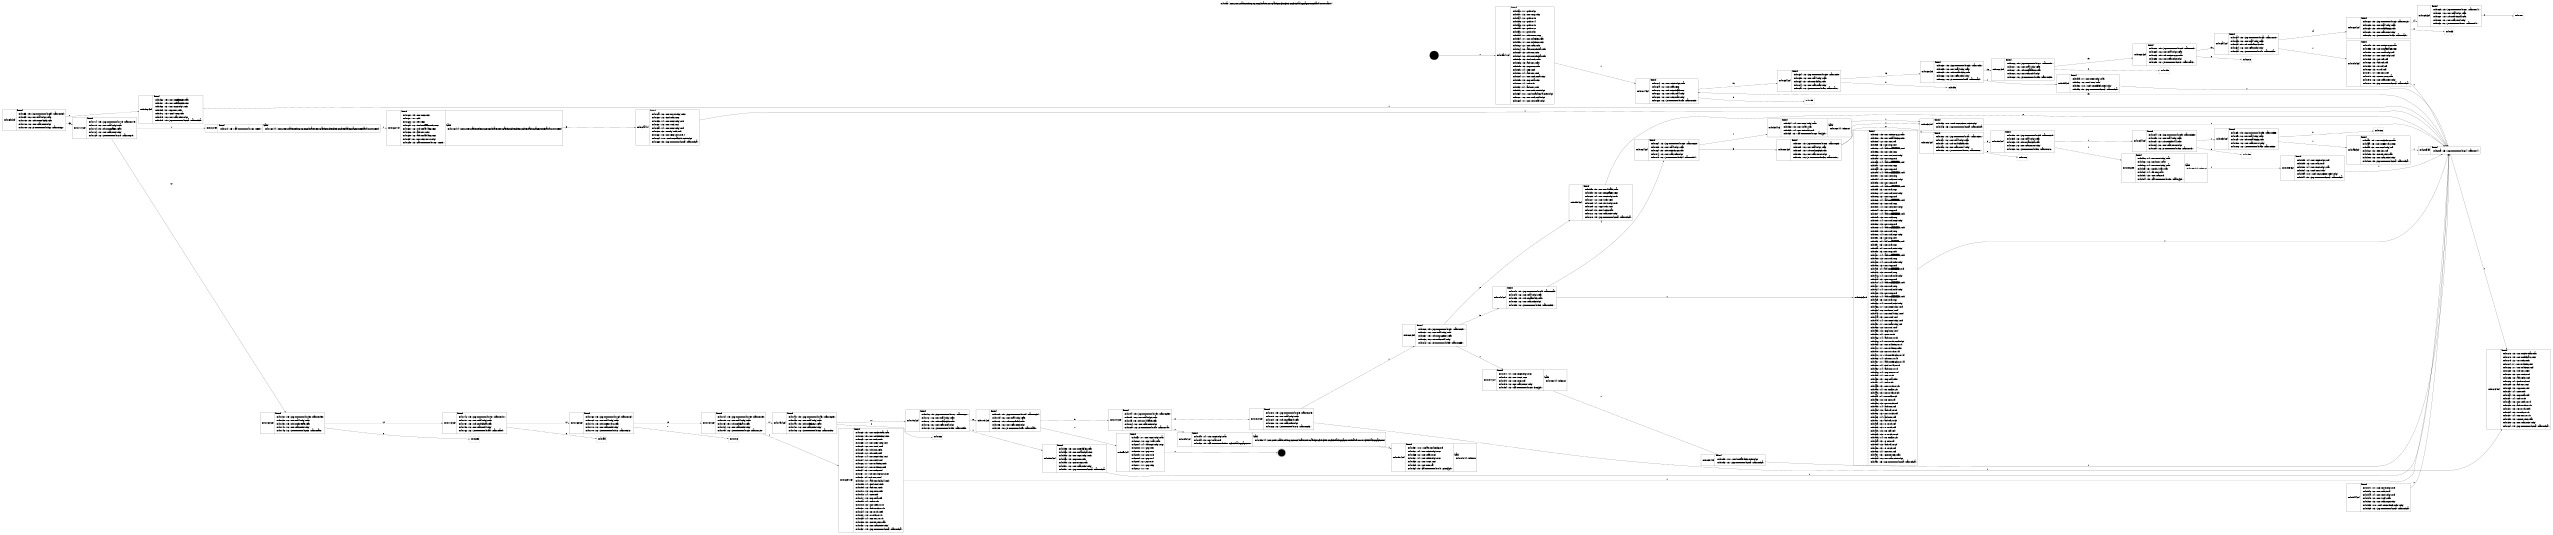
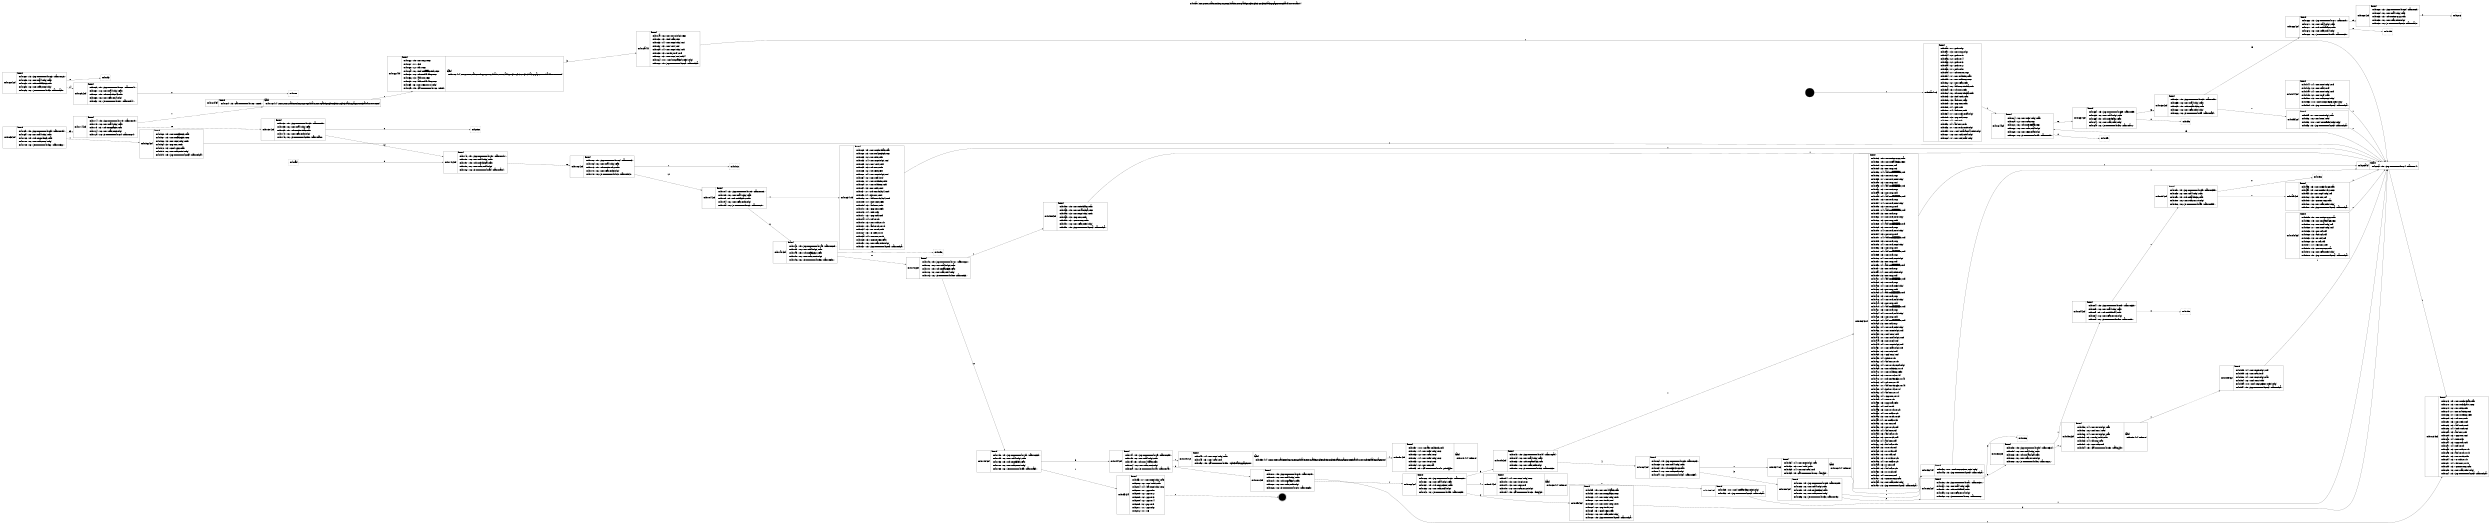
(2247, 44) -> none
(551, 433) -> (370, 162)
